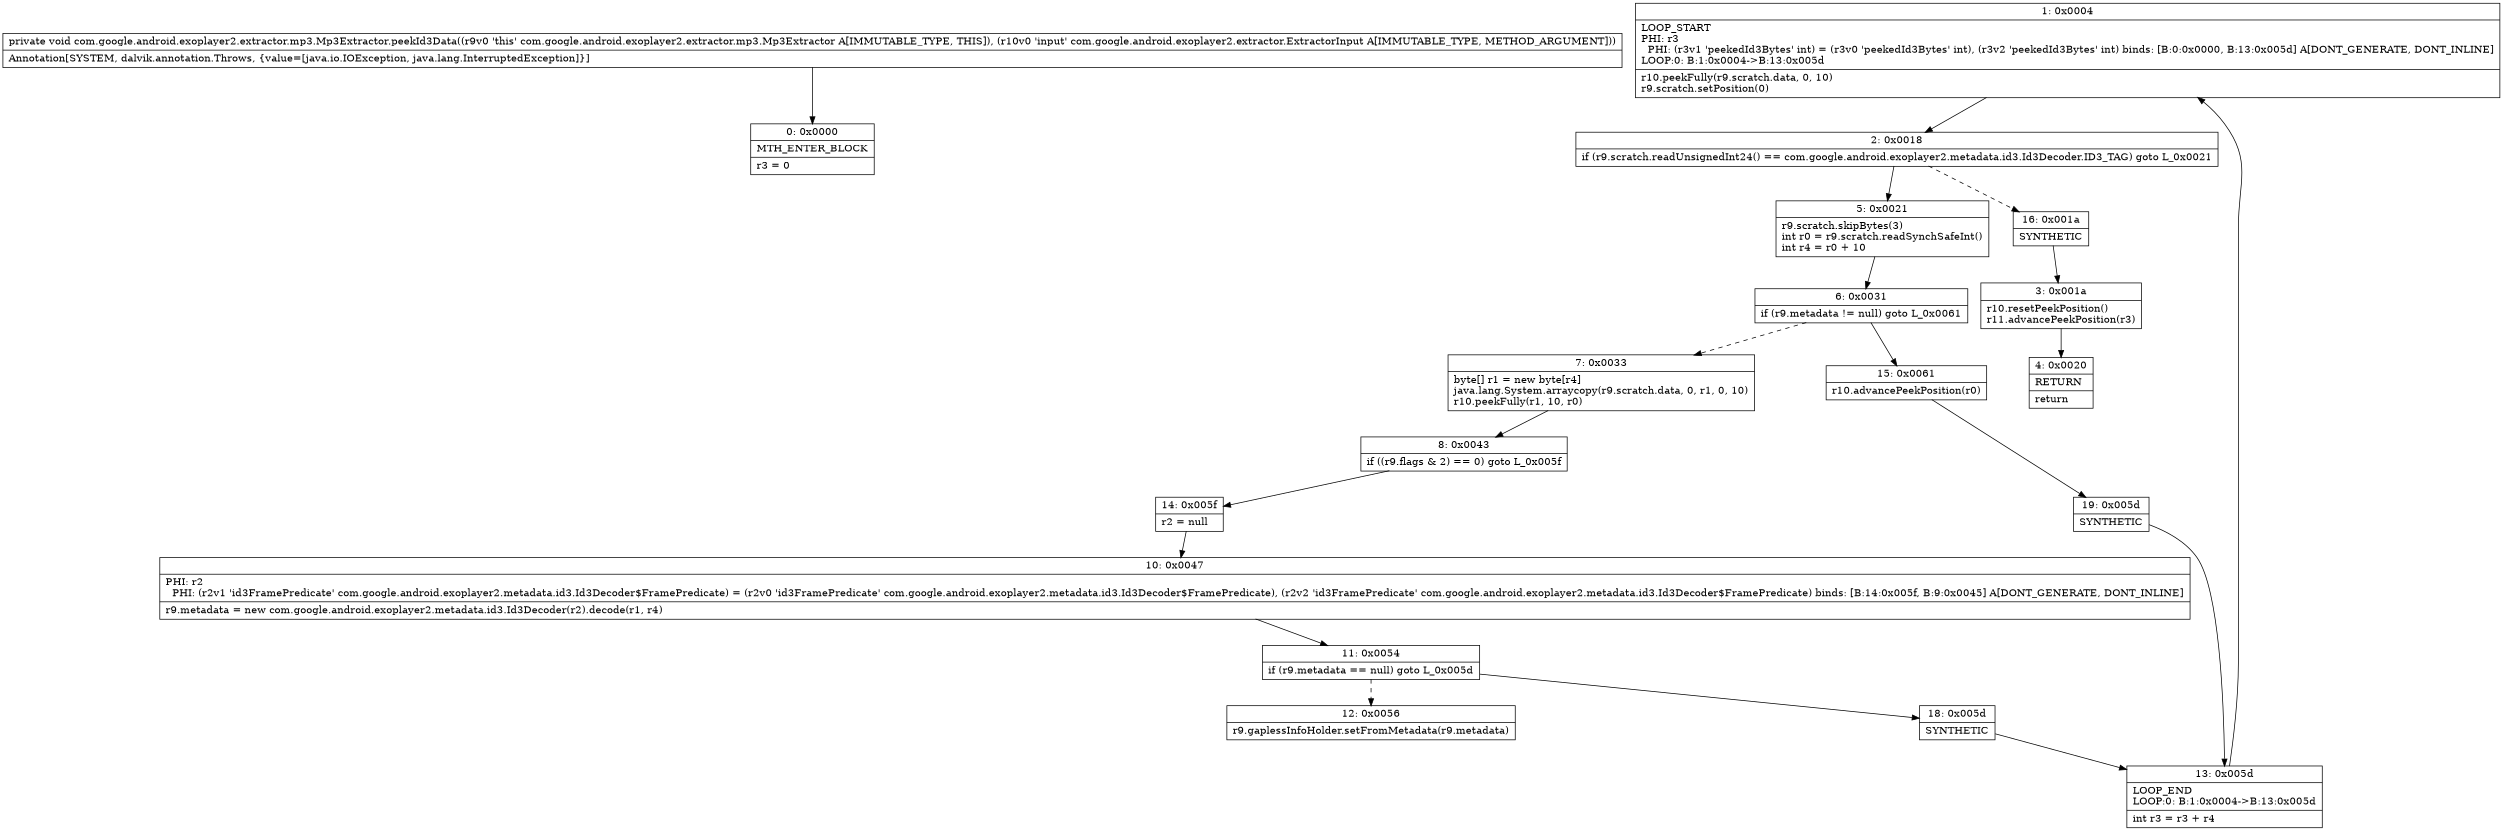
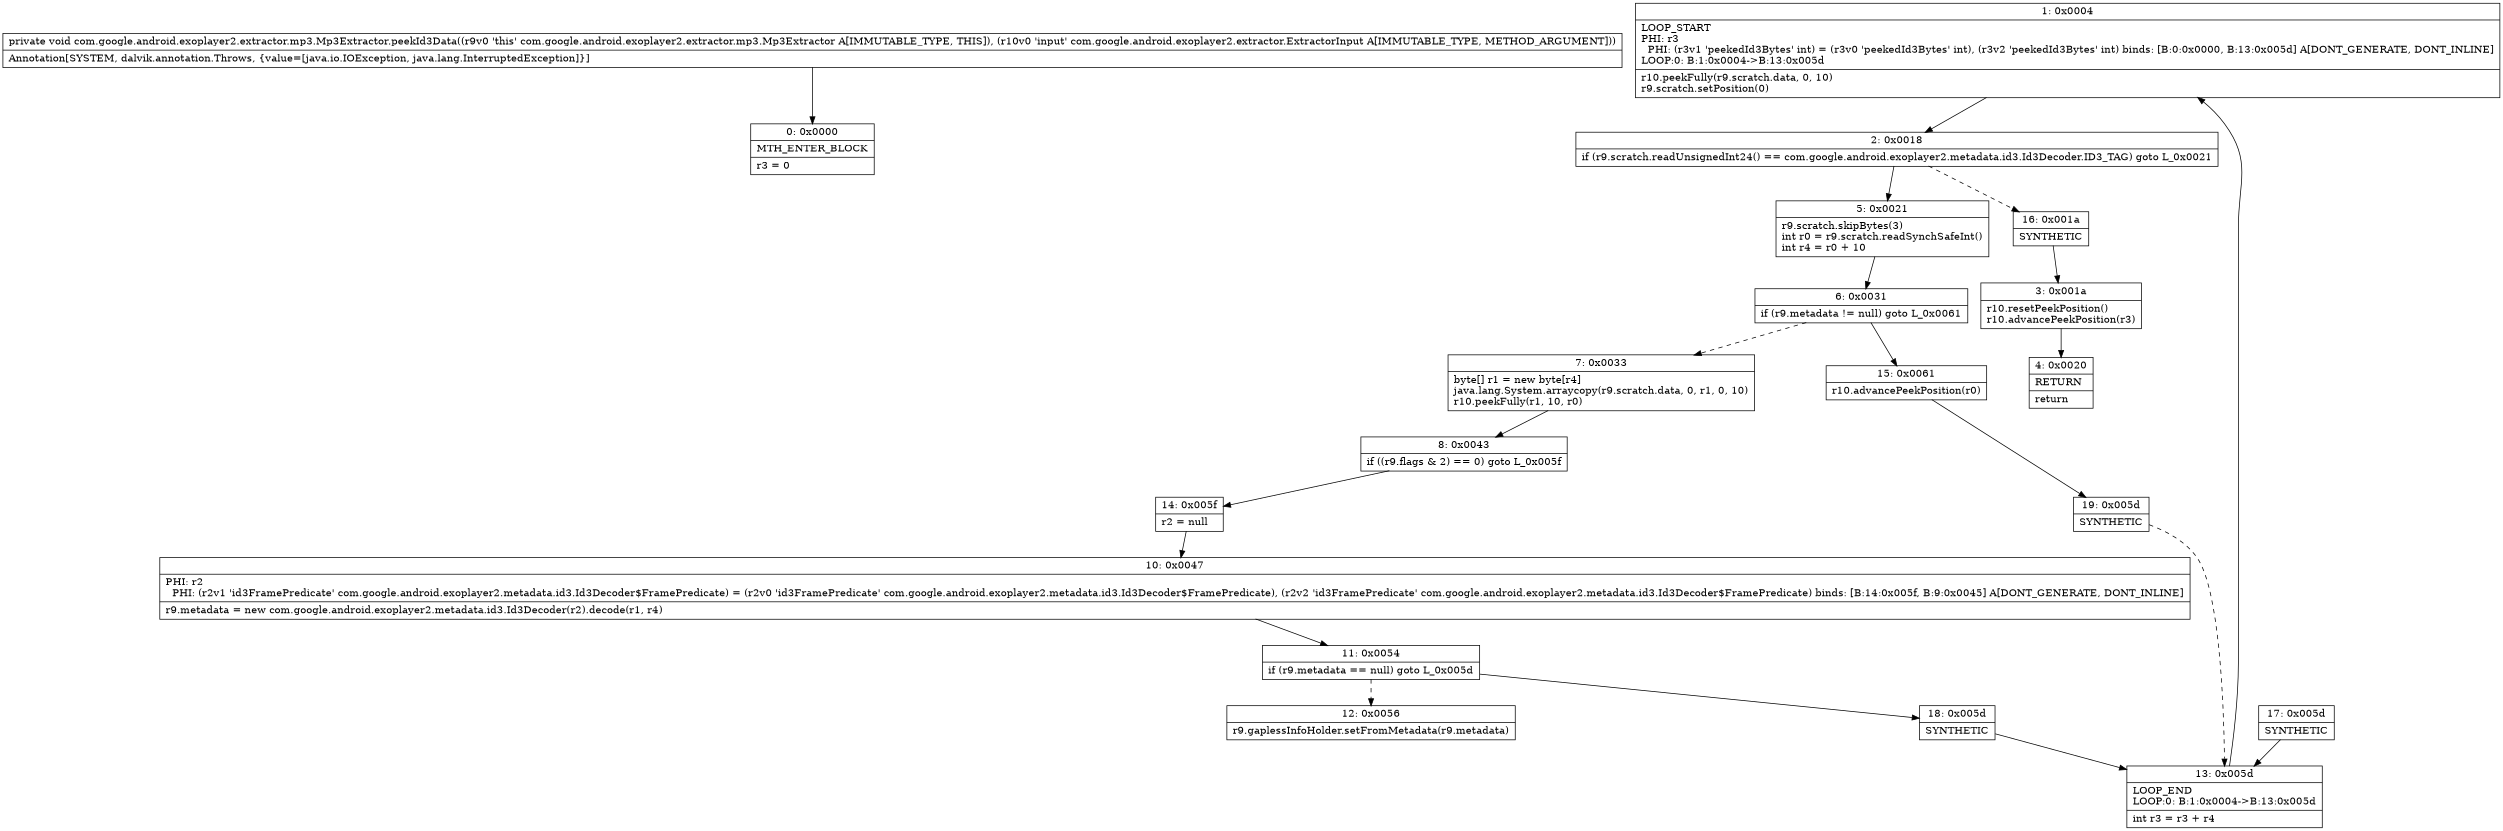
(2061, 320) -> (2061, 320)
(2216, 627) -> (2216, 627)
none -> (2296, 723)
